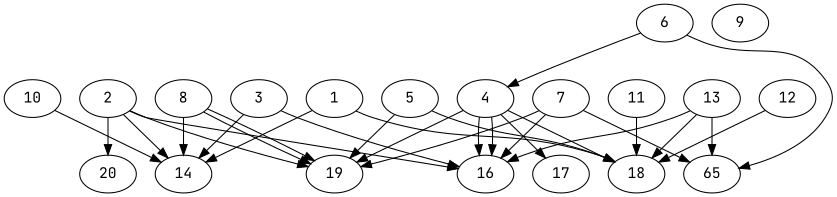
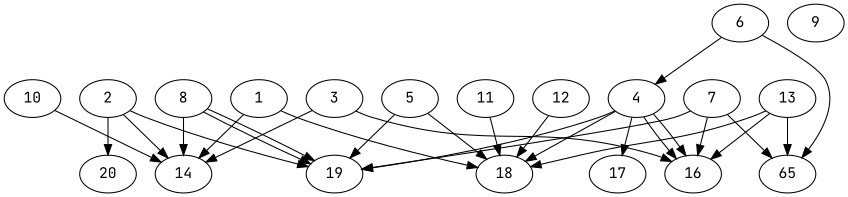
(296, 143) -> none
